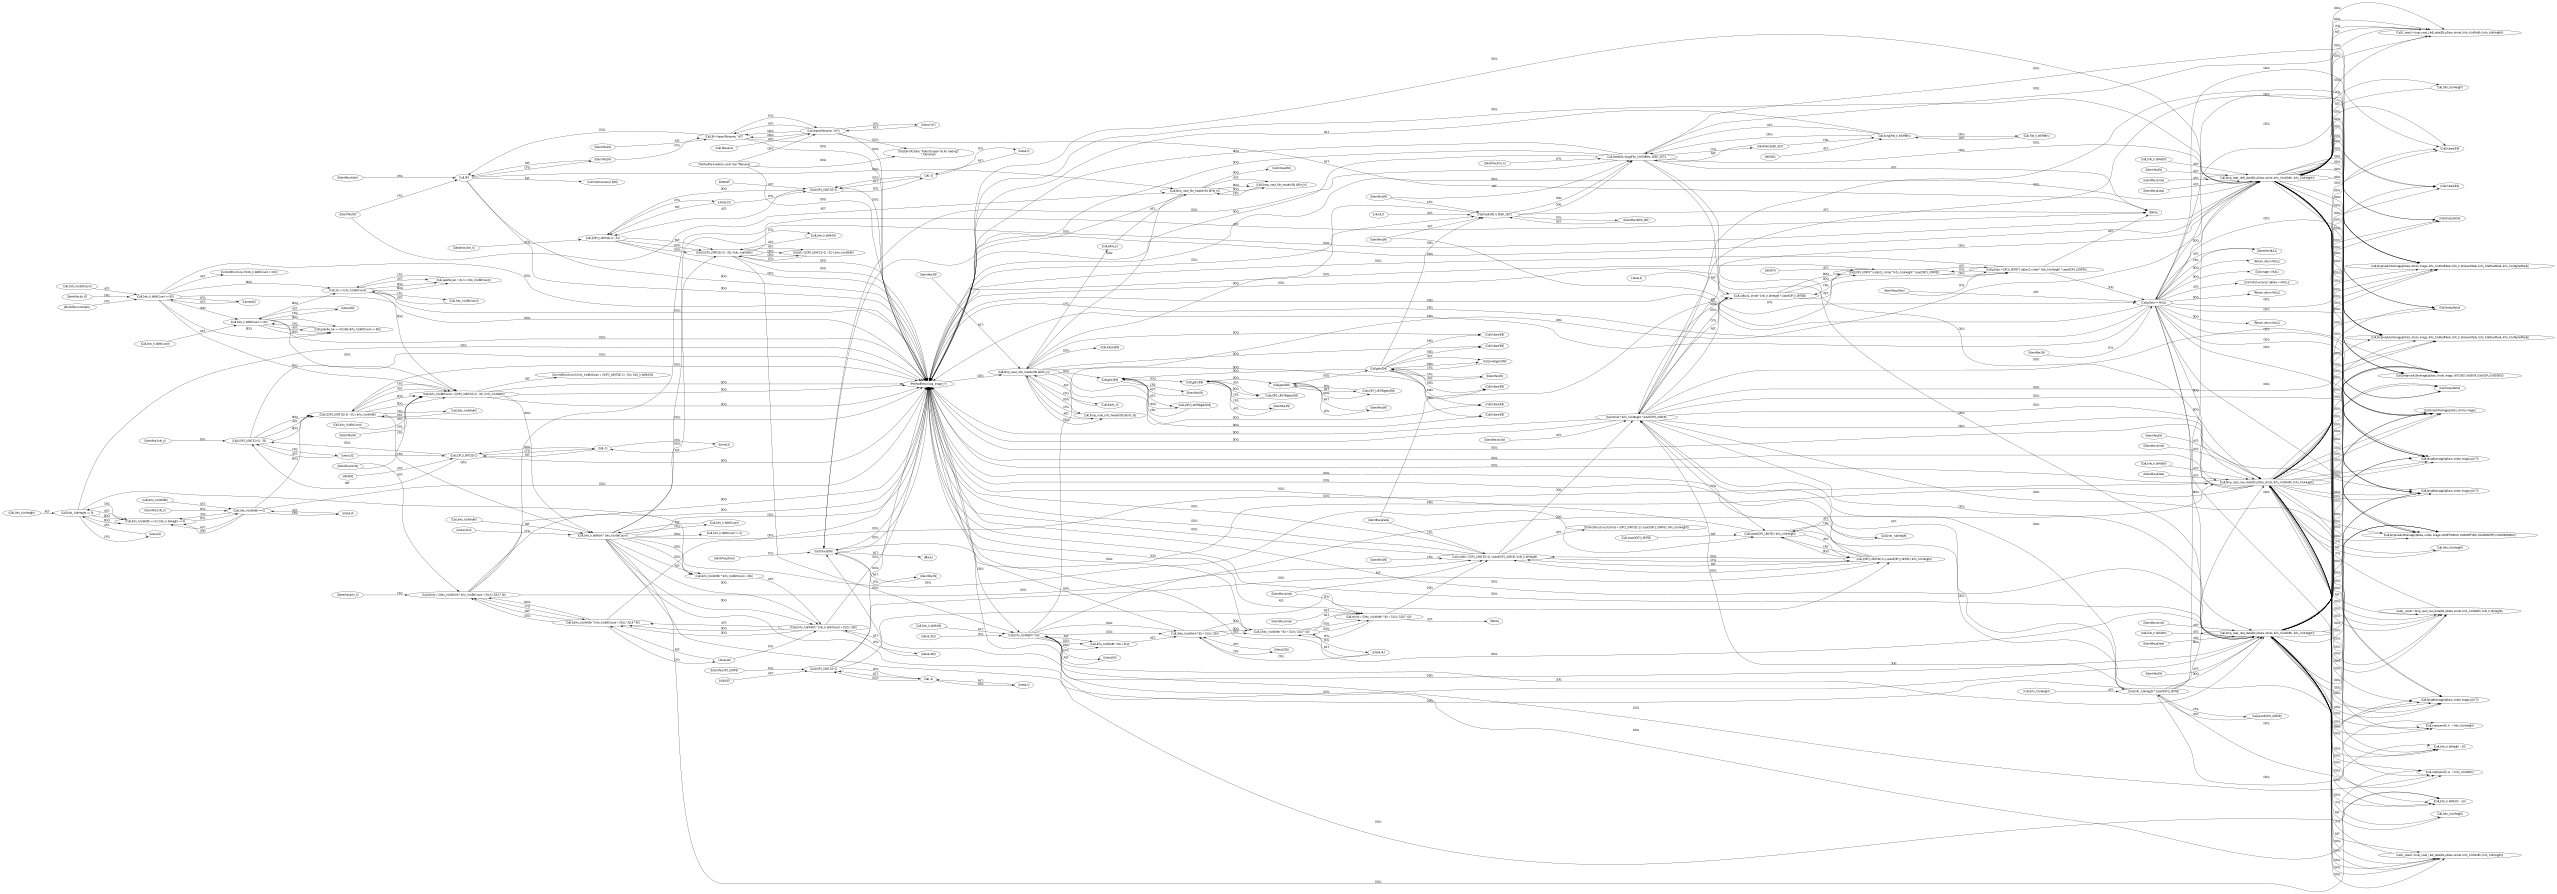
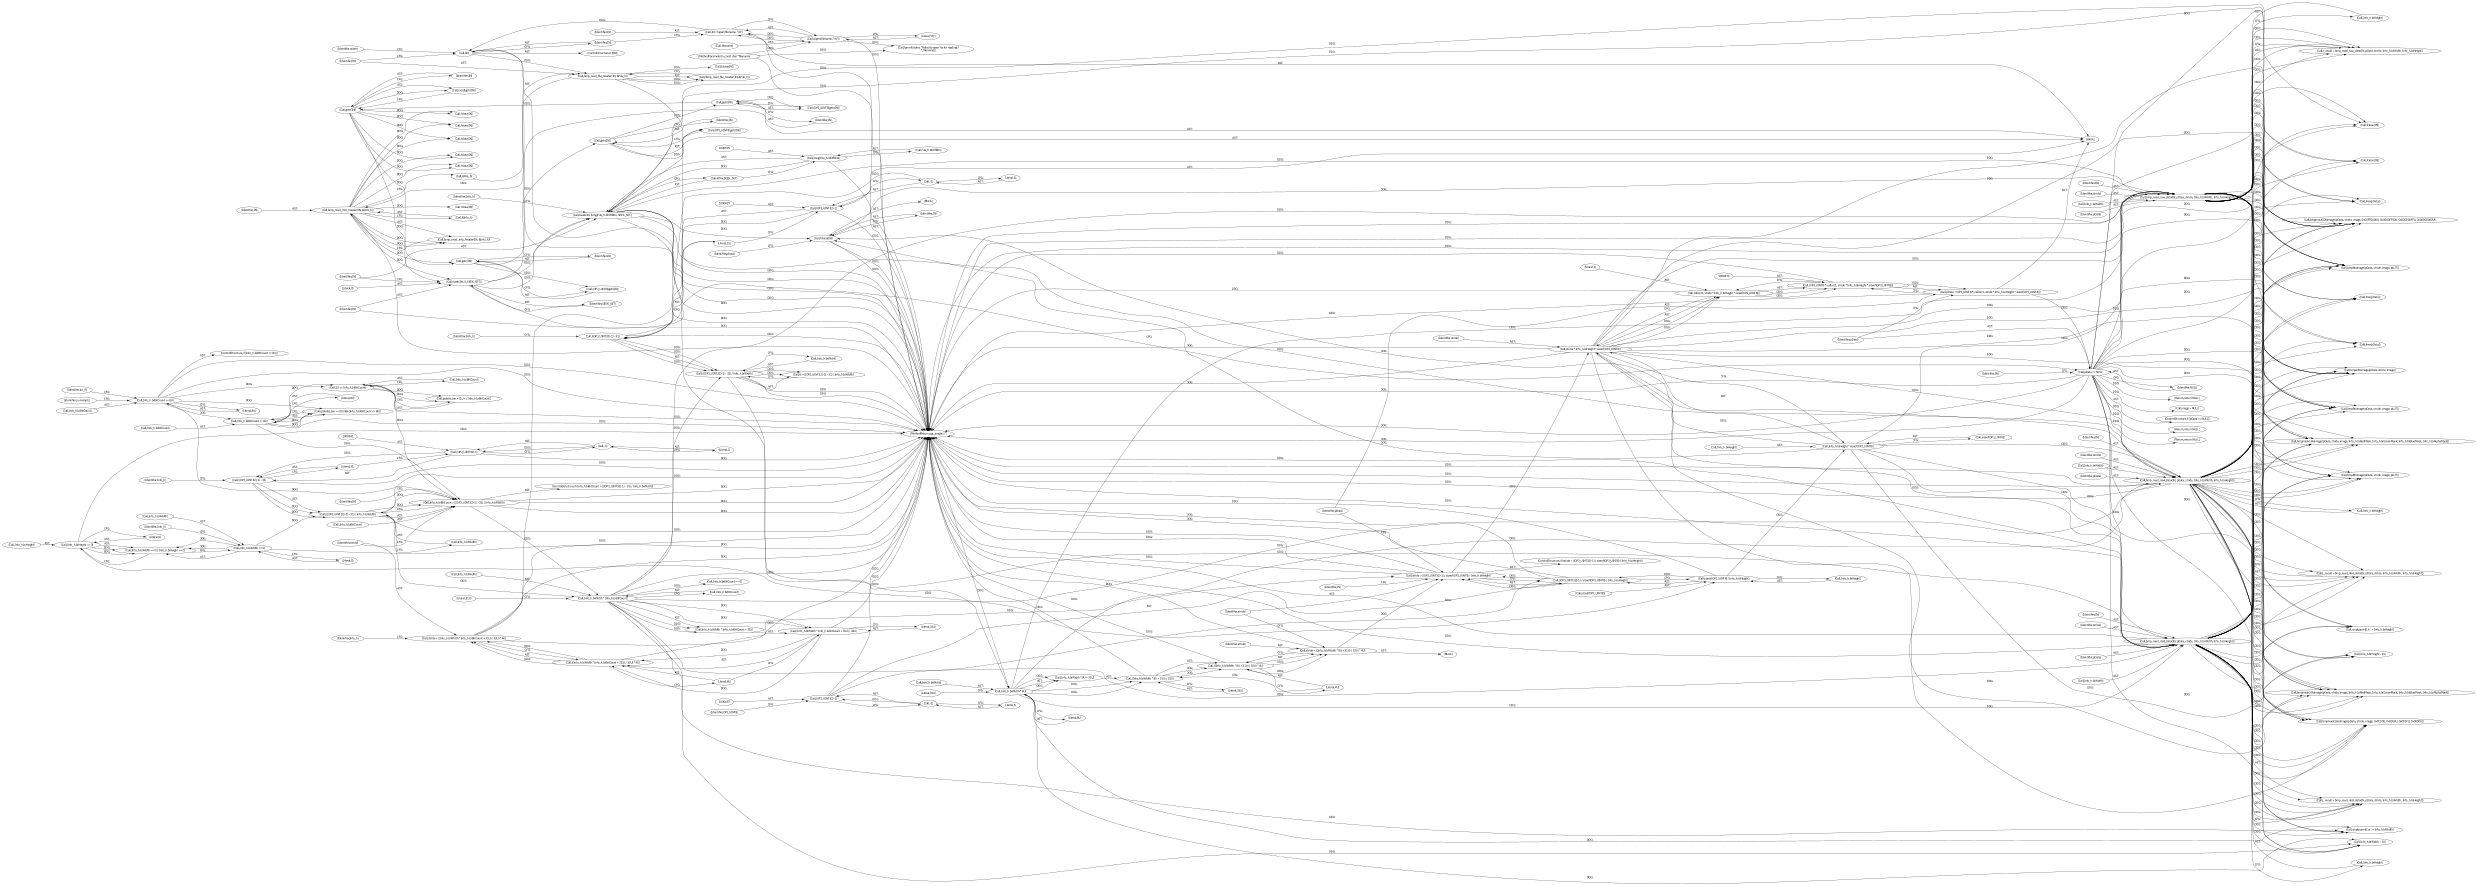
(1962, 135) -> (876, 153)
(974, 378) -> (613, 352)
(1699, 478) -> (1727, 384)
